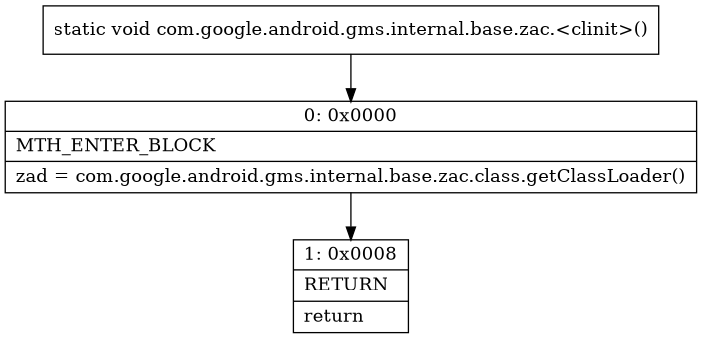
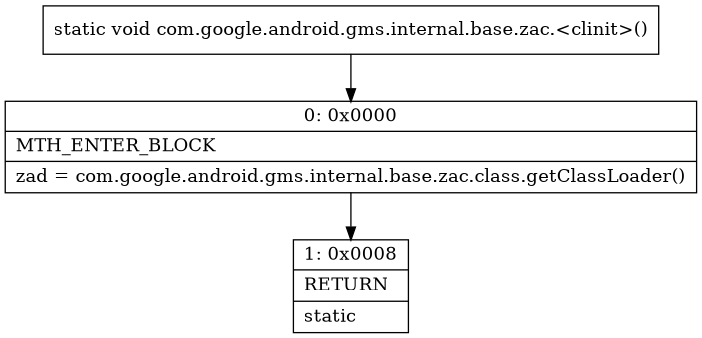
(334, 316) -> (330, 316)
